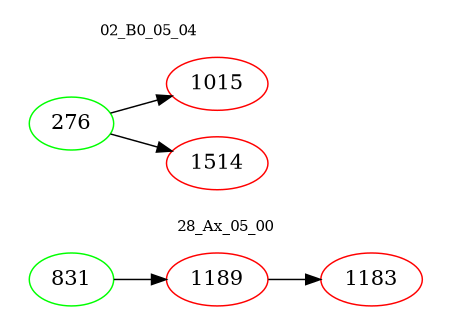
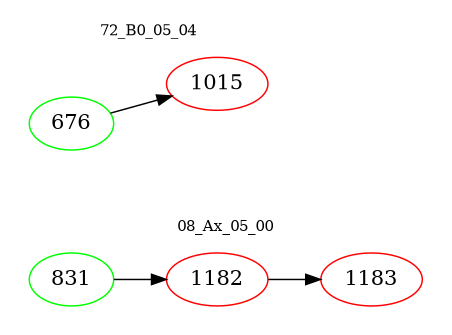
(149, 32) -> (149, 32)
(71, 124) -> (71, 124)
(217, 163) -> none
(226, 227) -> (226, 227)
(217, 279) -> (217, 279)
